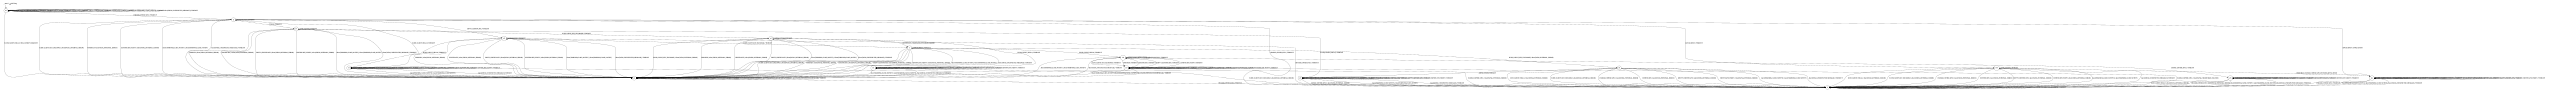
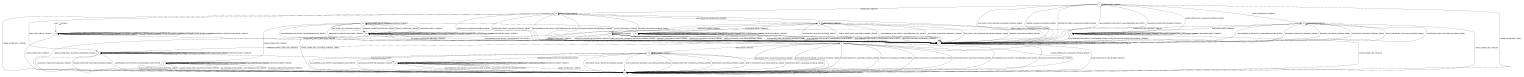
(119, 15) -> (301, 72)
(1352, 22) -> (746, 47)
(1379, 22) -> (247, 55)
(275, 24) -> (869, 9)
(576, 34) -> (711, 18)
none -> (366, 36)
(21, 43) -> (319, 39)
(424, 43) -> (1204, 18)
(918, 43) -> (709, 29)
(1016, 50) -> (492, 24)
(1282, 53) -> (1510, 39)
(1531, 58) -> (560, 39)
none -> (13, 71)
(1488, 73) -> (282, 48)
(1272, 78) -> (1370, 53)
(1230, 83) -> (1108, 58)
